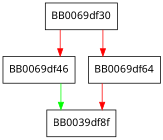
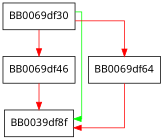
none -> (82, 62)
(61, 93) -> (39, 93)
